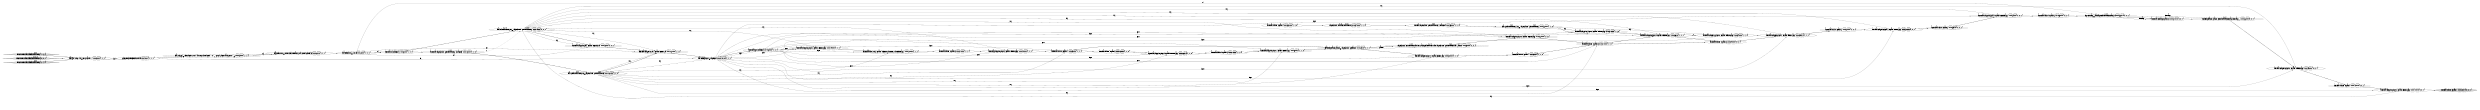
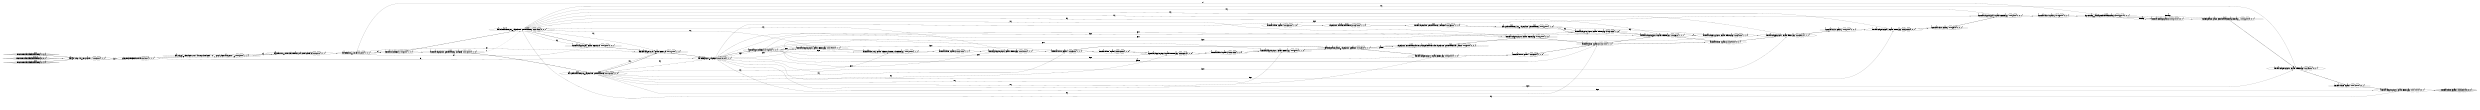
(1138, 61) -> (1138, 61)
